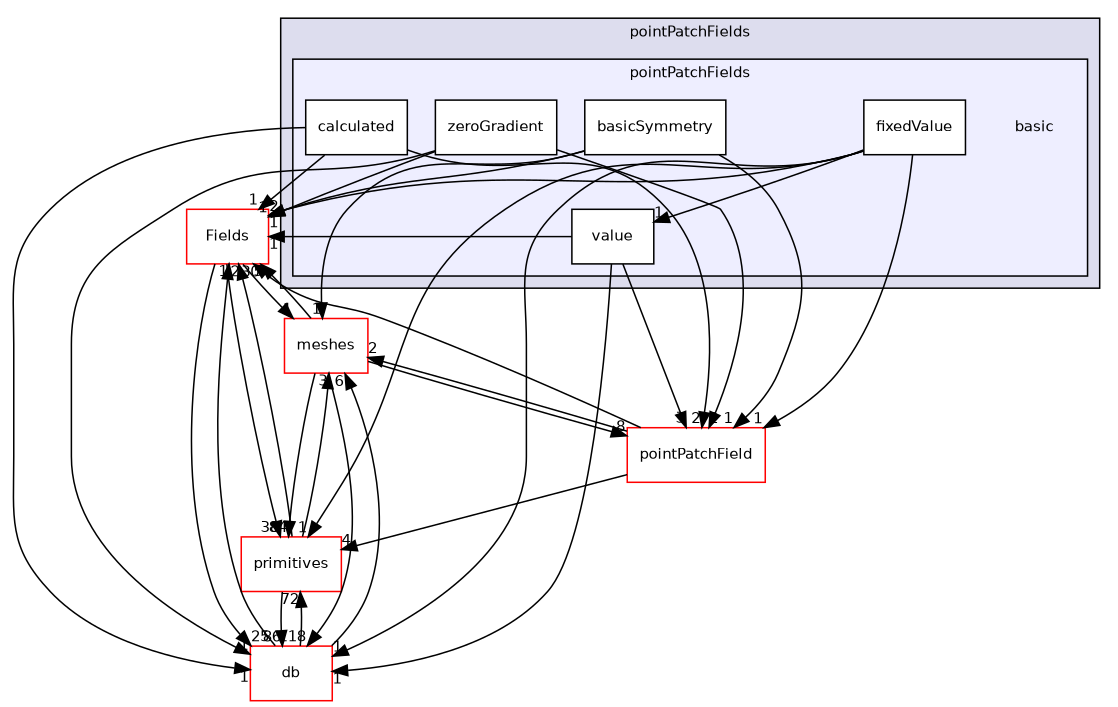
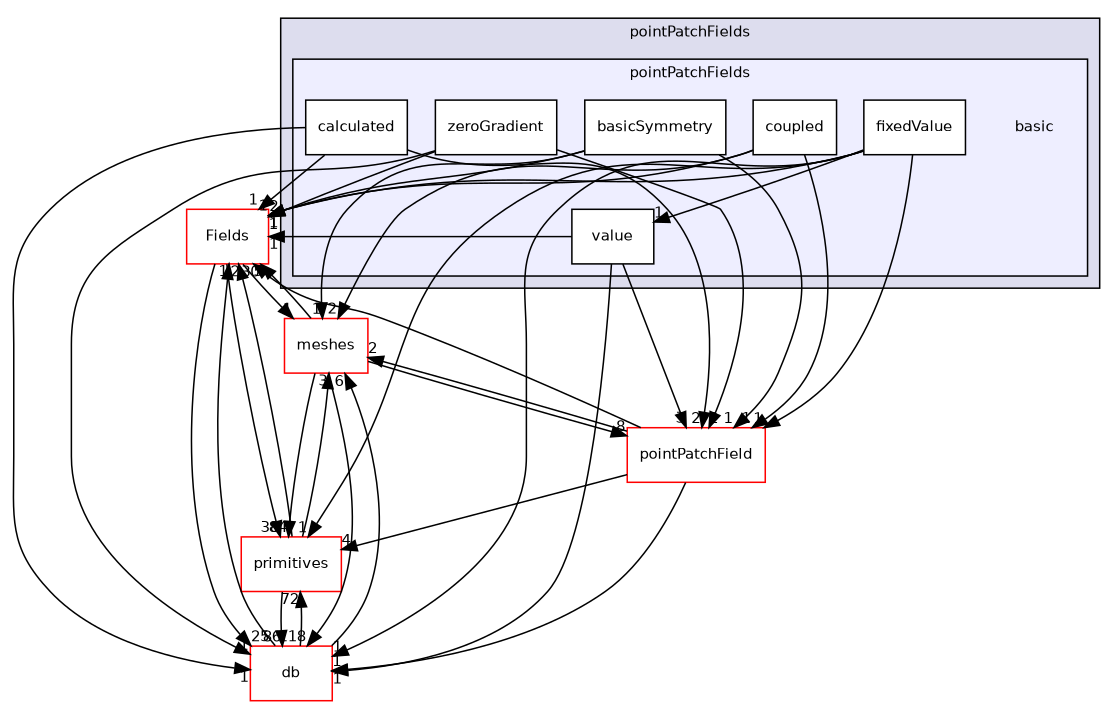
none -> (795, 127)
none -> (546, 624)
